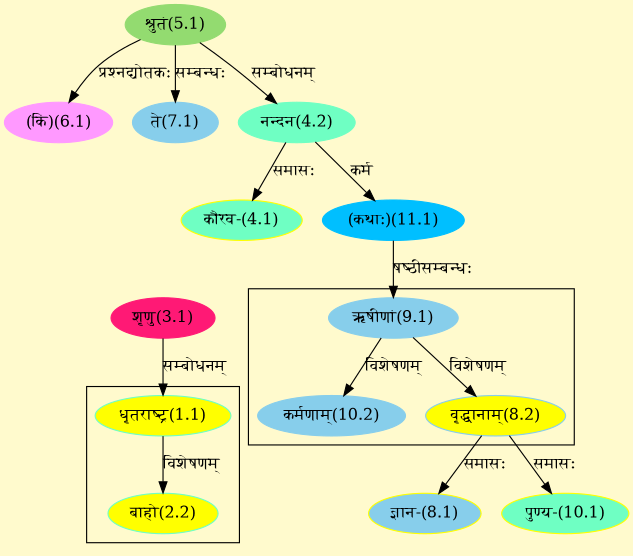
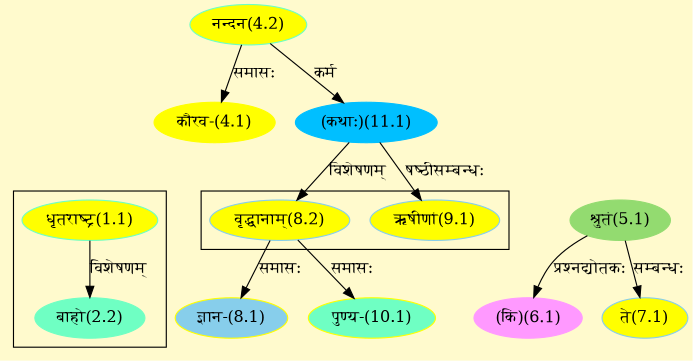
(235, 68) -> none
(175, 122) -> (645, 318)
(297, 122) -> (248, 25)
(242, 220) -> (215, 122)
(163, 318) -> none
(393, 318) -> (435, 220)
(440, 363) -> (327, 167)
(332, 416) -> none
(163, 513) -> (90, 318)
